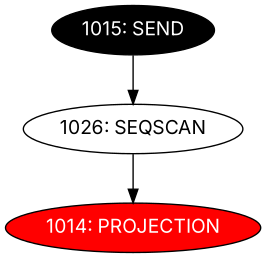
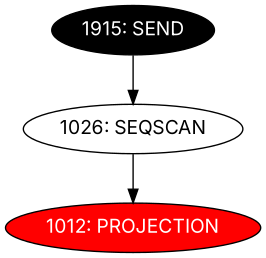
(133, 30) -> (133, 30)
(133, 228) -> (133, 228)
